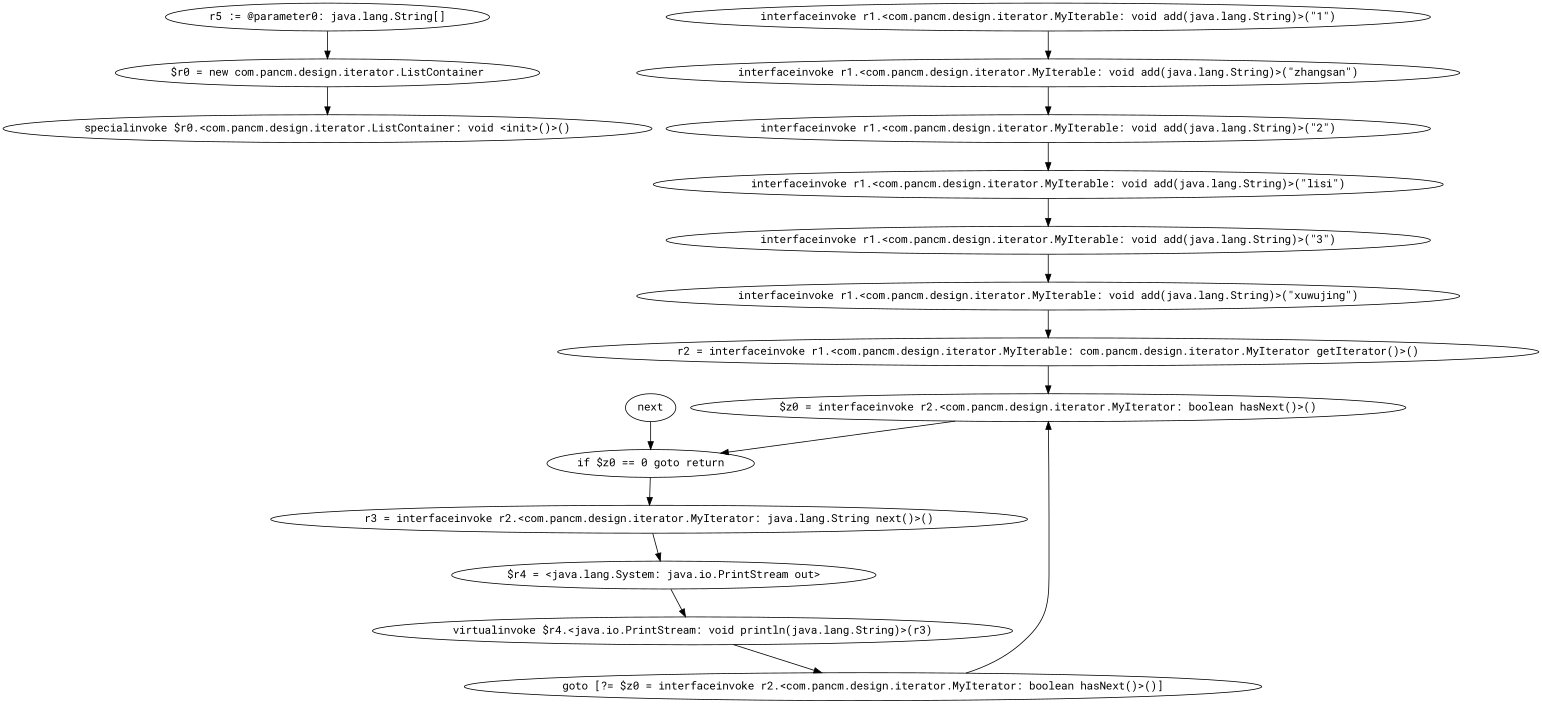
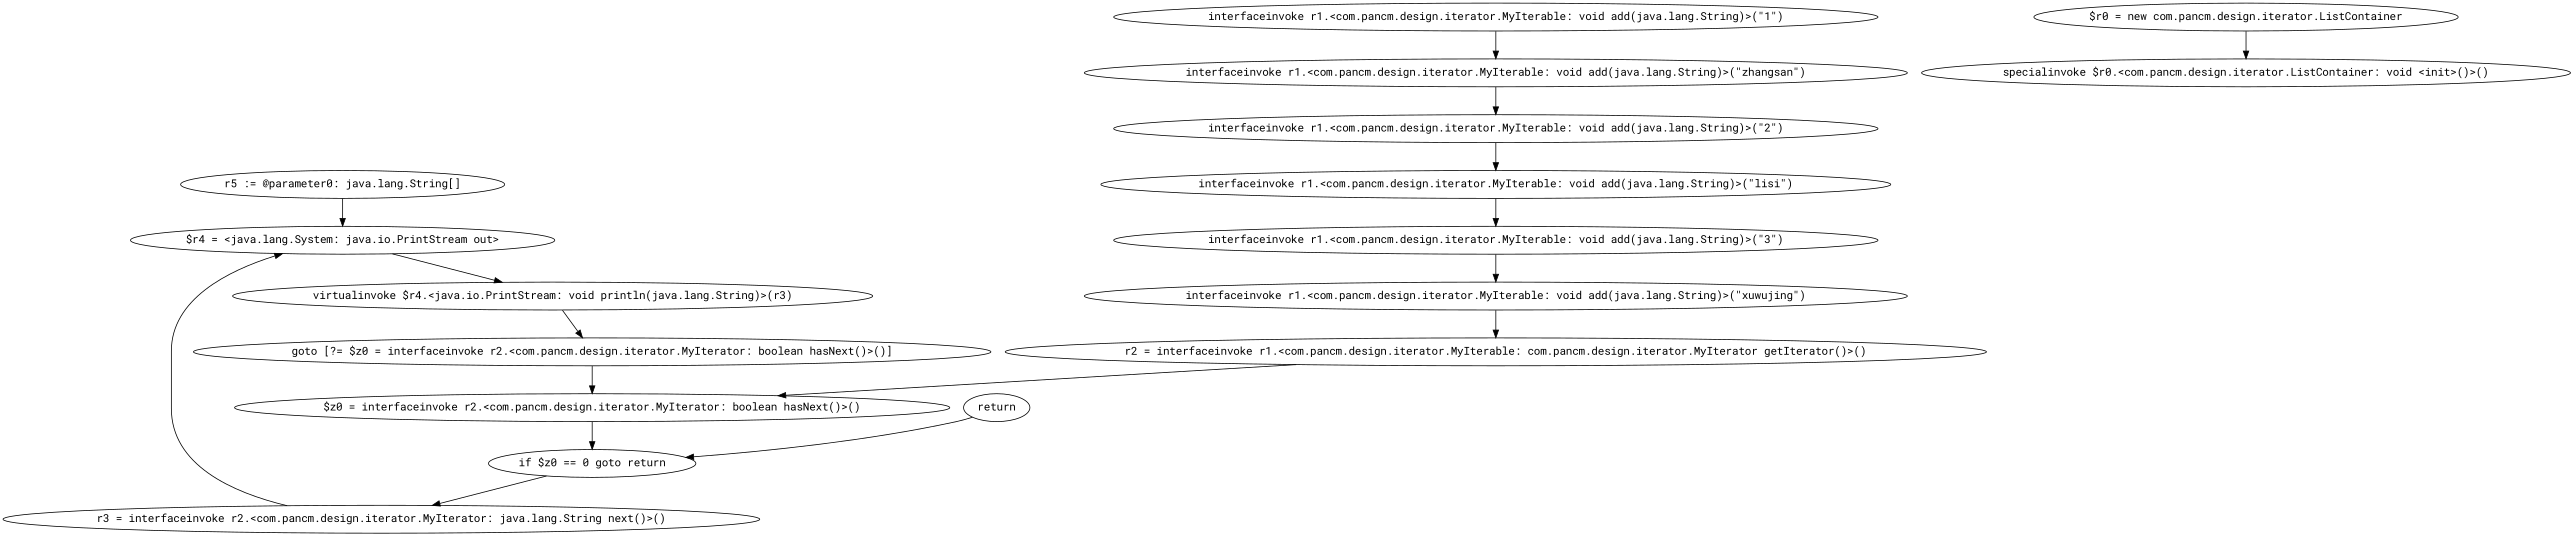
(327, 41) -> (343, 209)
(651, 408) -> (997, 408)
